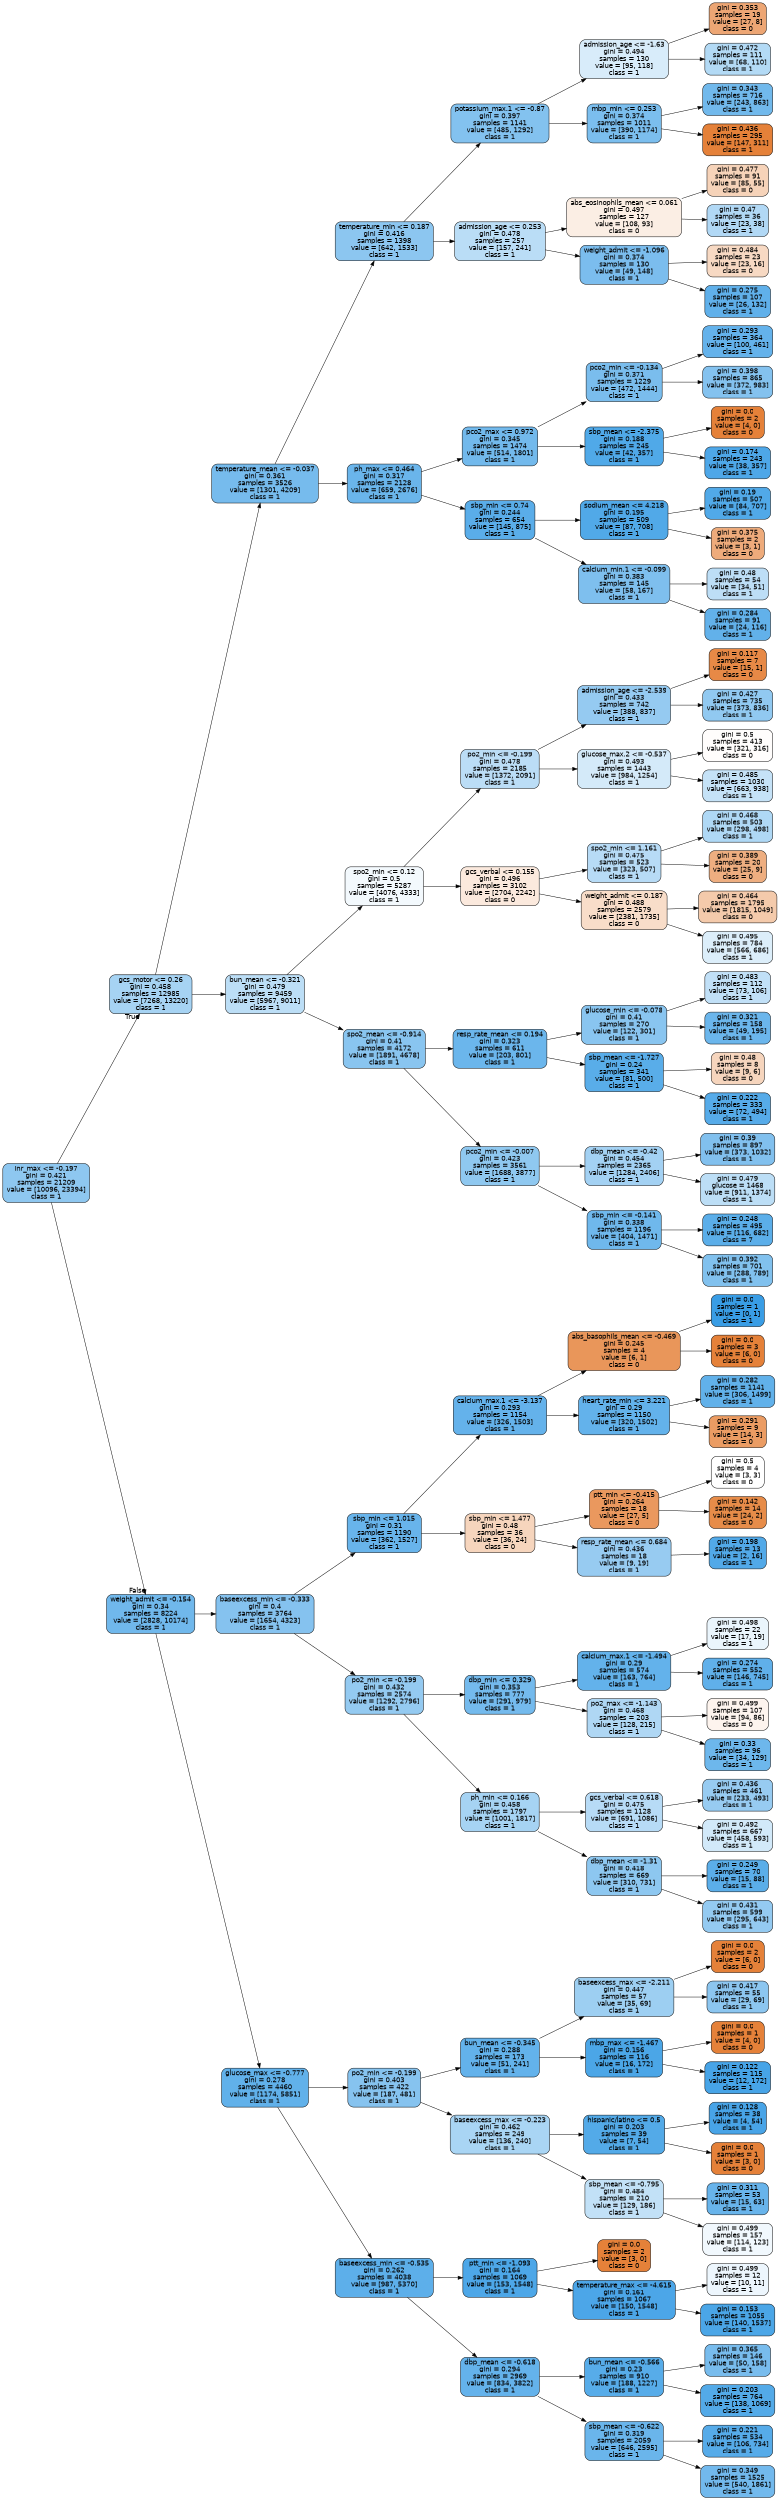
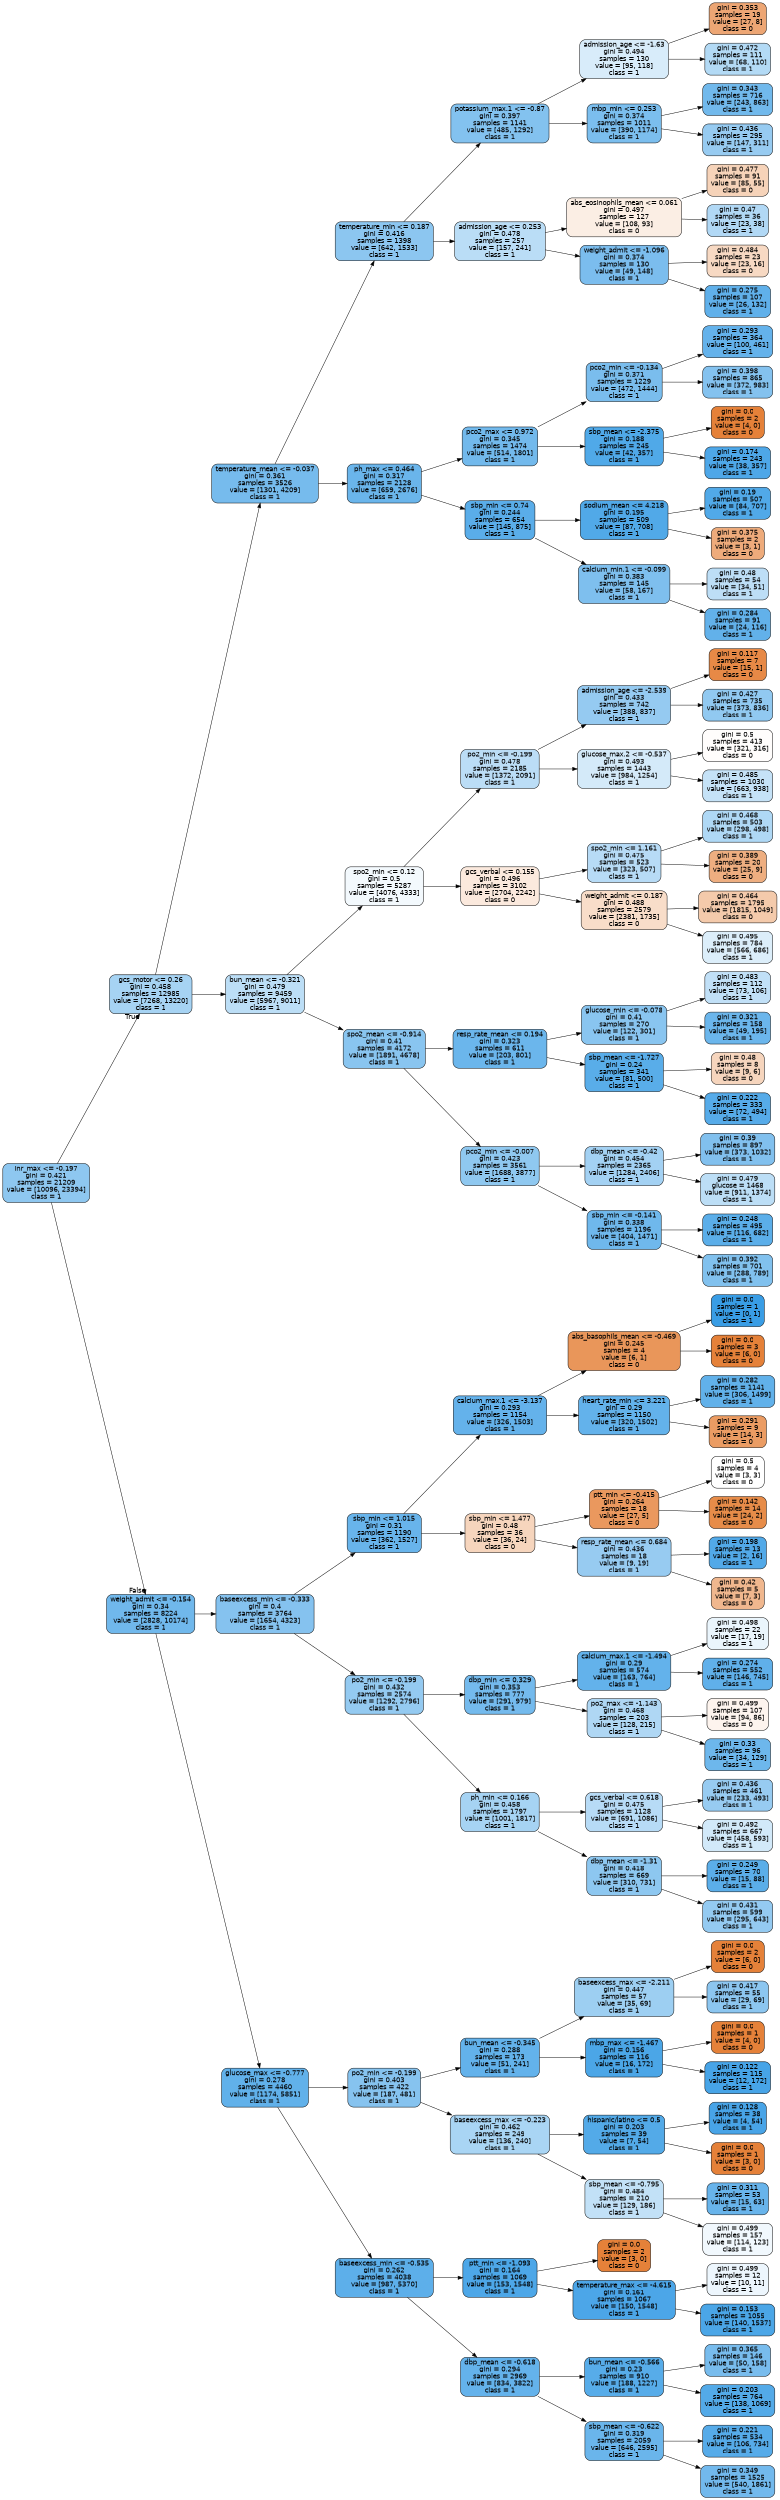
(738, 140) -> (738, 140)
(738, 1230) -> (738, 1230)
none -> (738, 1593)
